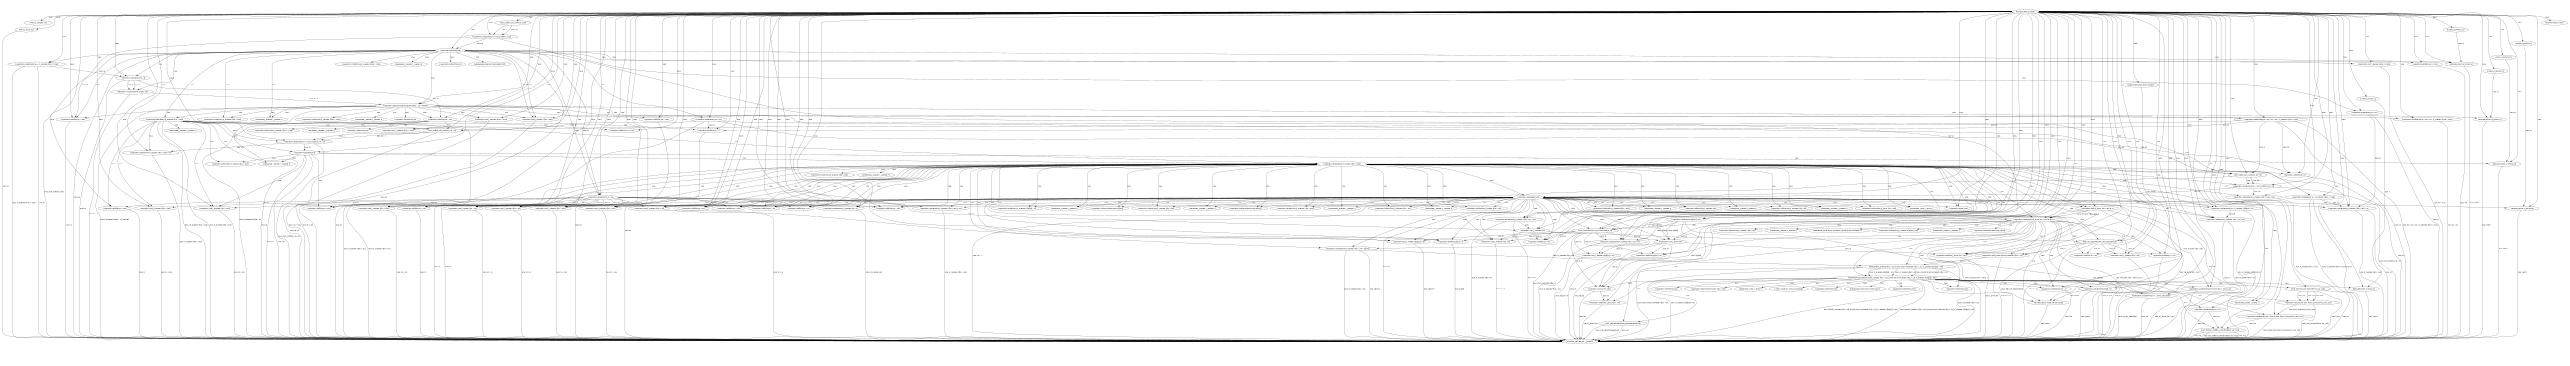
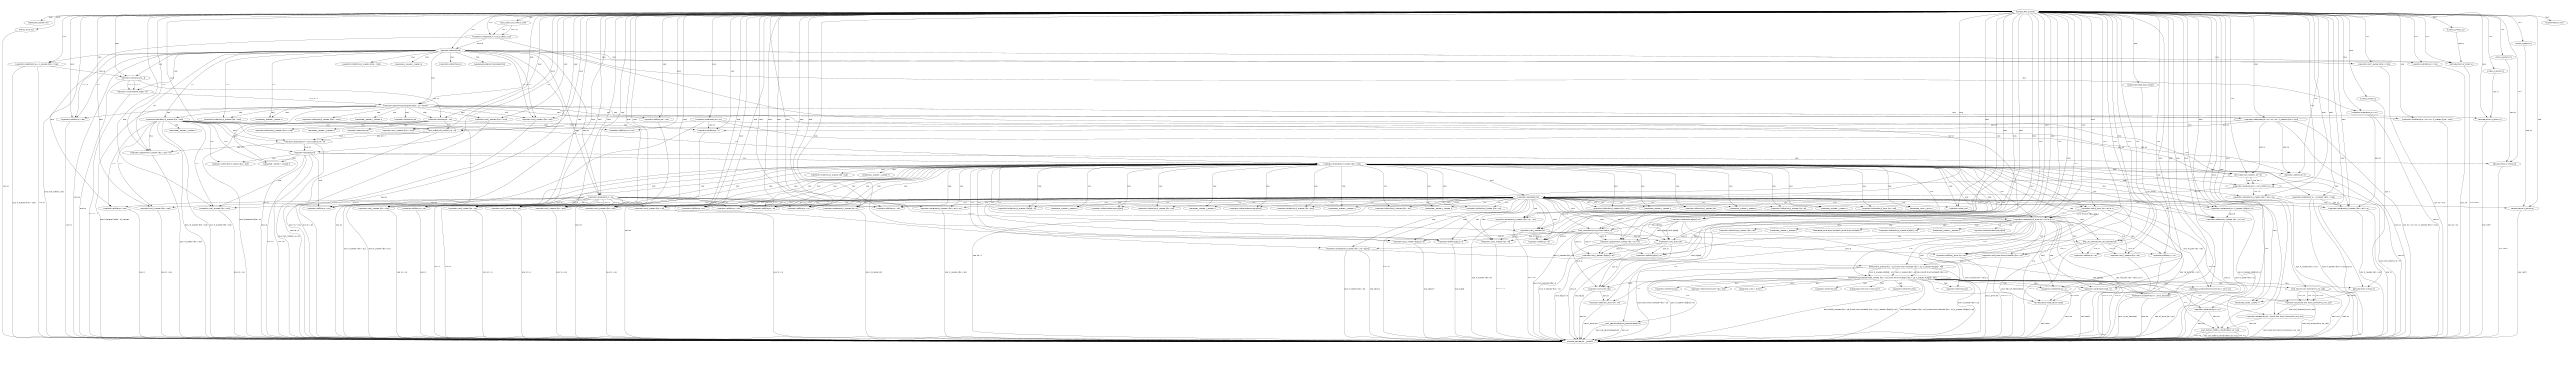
(38, 23) -> (38, 23)
(588, 70) -> (241, 54)
(1869, 221) -> (1805, 223)
(1523, 225) -> (1975, 205)
(1789, 289) -> none
(2006, 341) -> (2310, 300)
